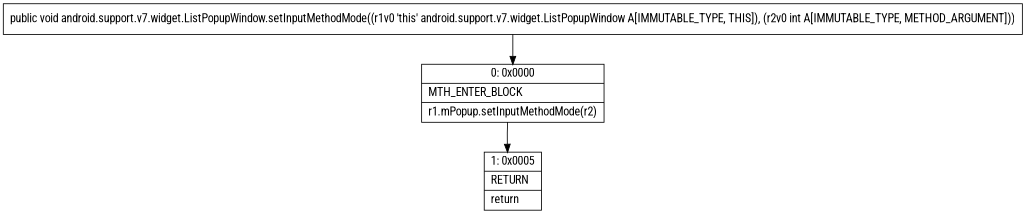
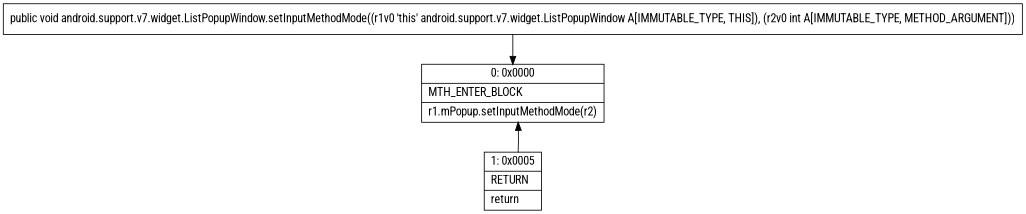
(507, 133) -> (518, 142)
